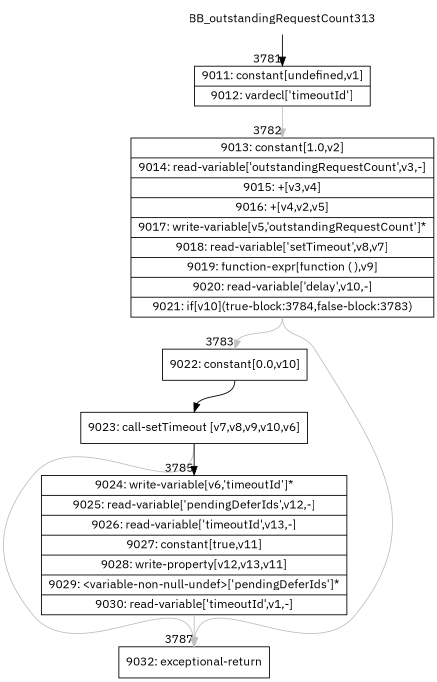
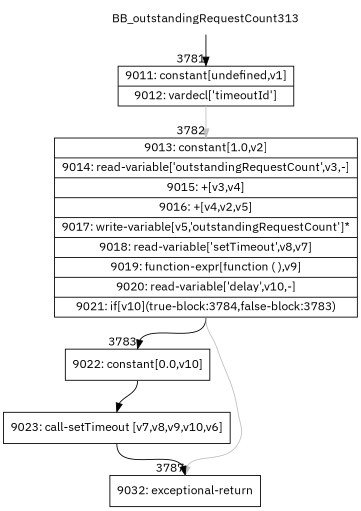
(263, 333) -> (176, 333)
(4, 541) -> (147, 460)
(194, 545) -> none
